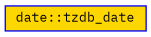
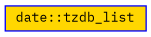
(76, 18) -> (76, 18)
